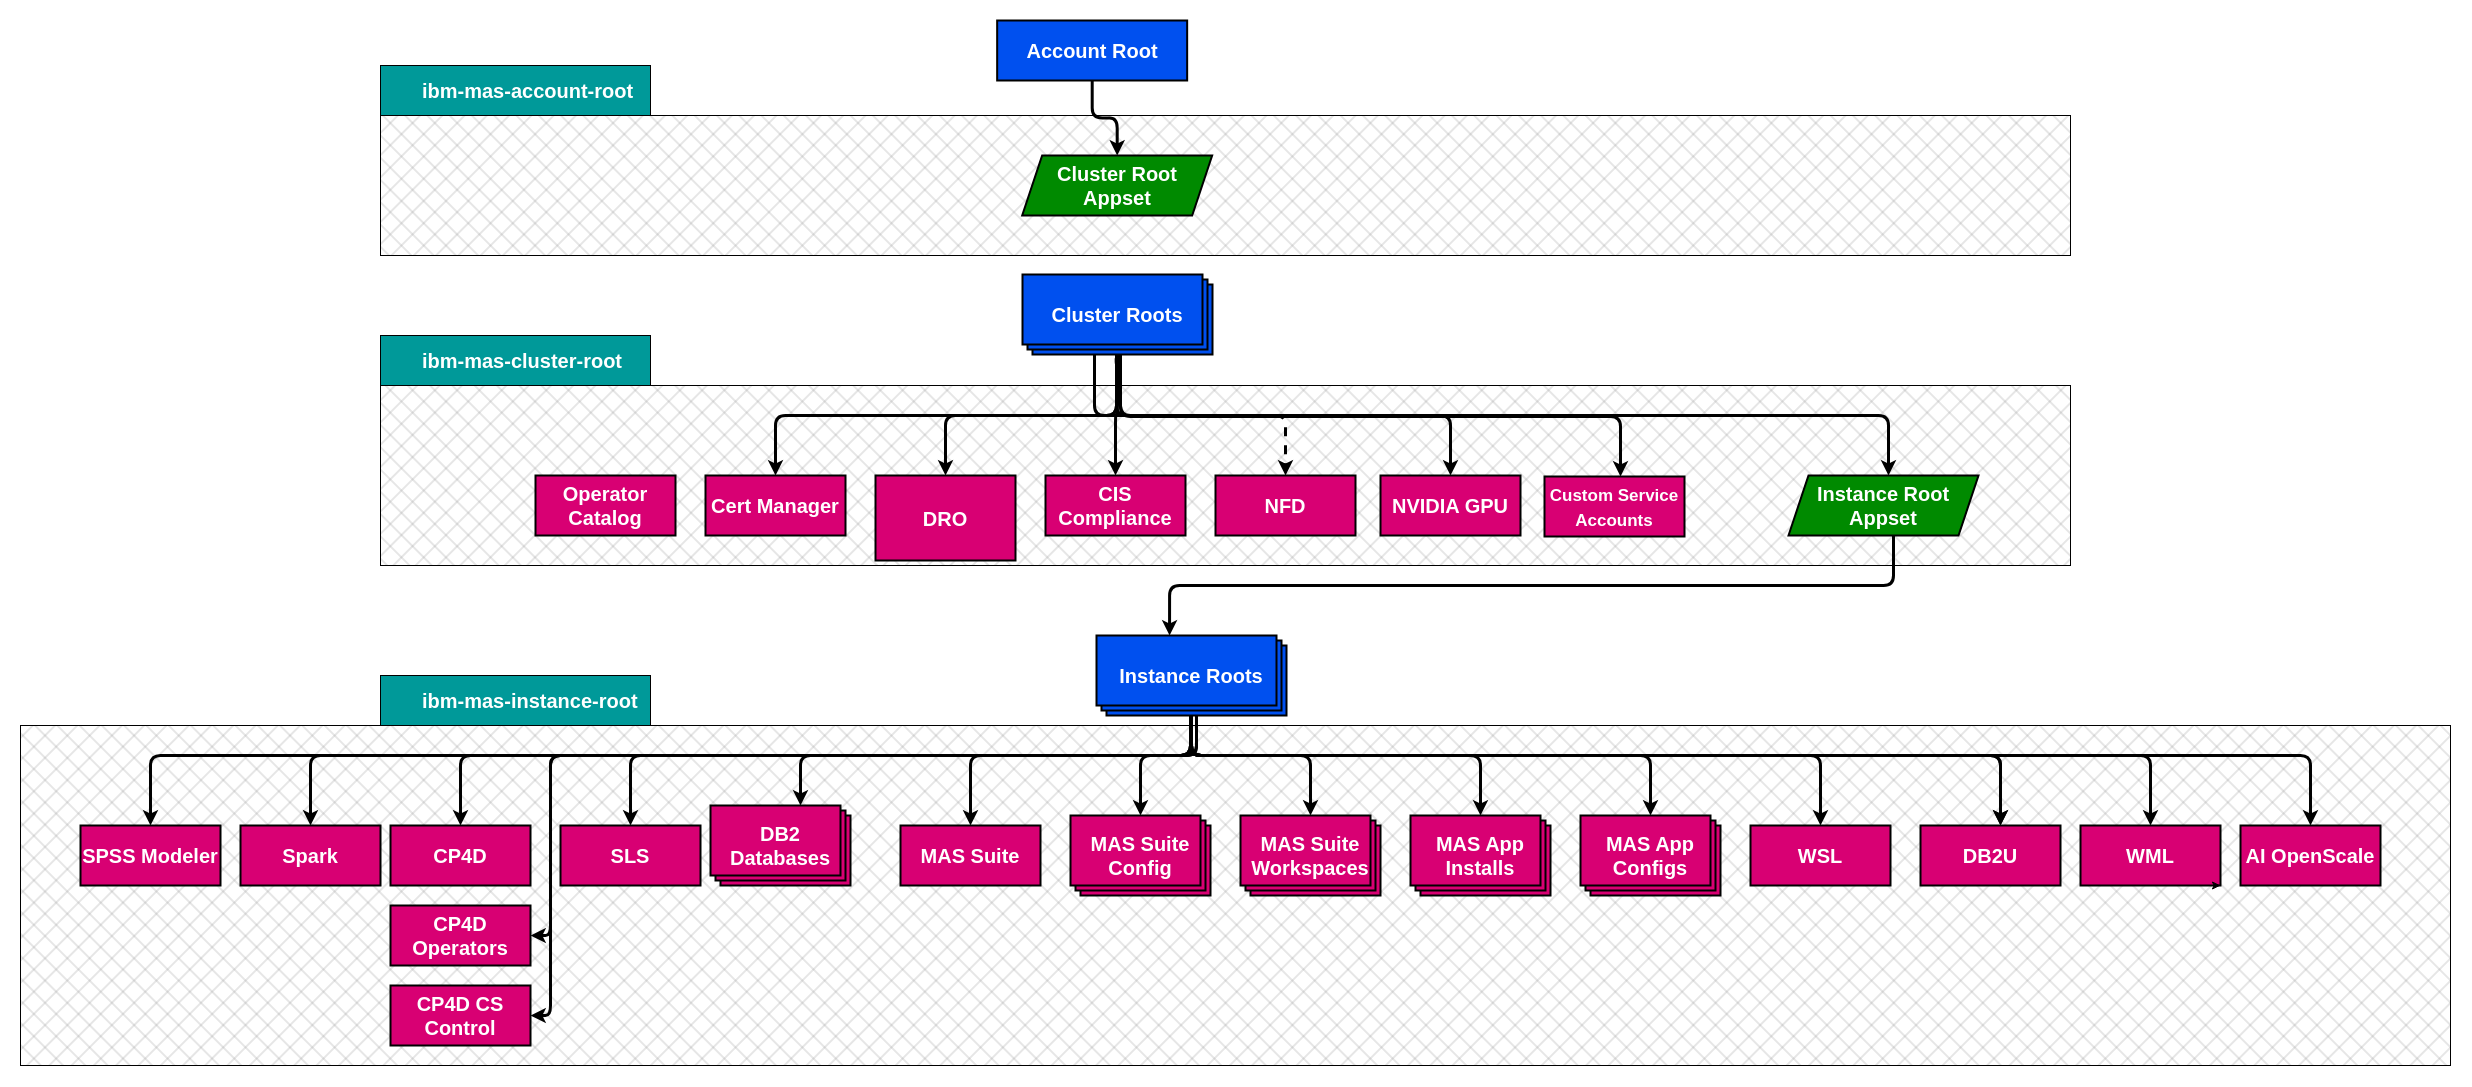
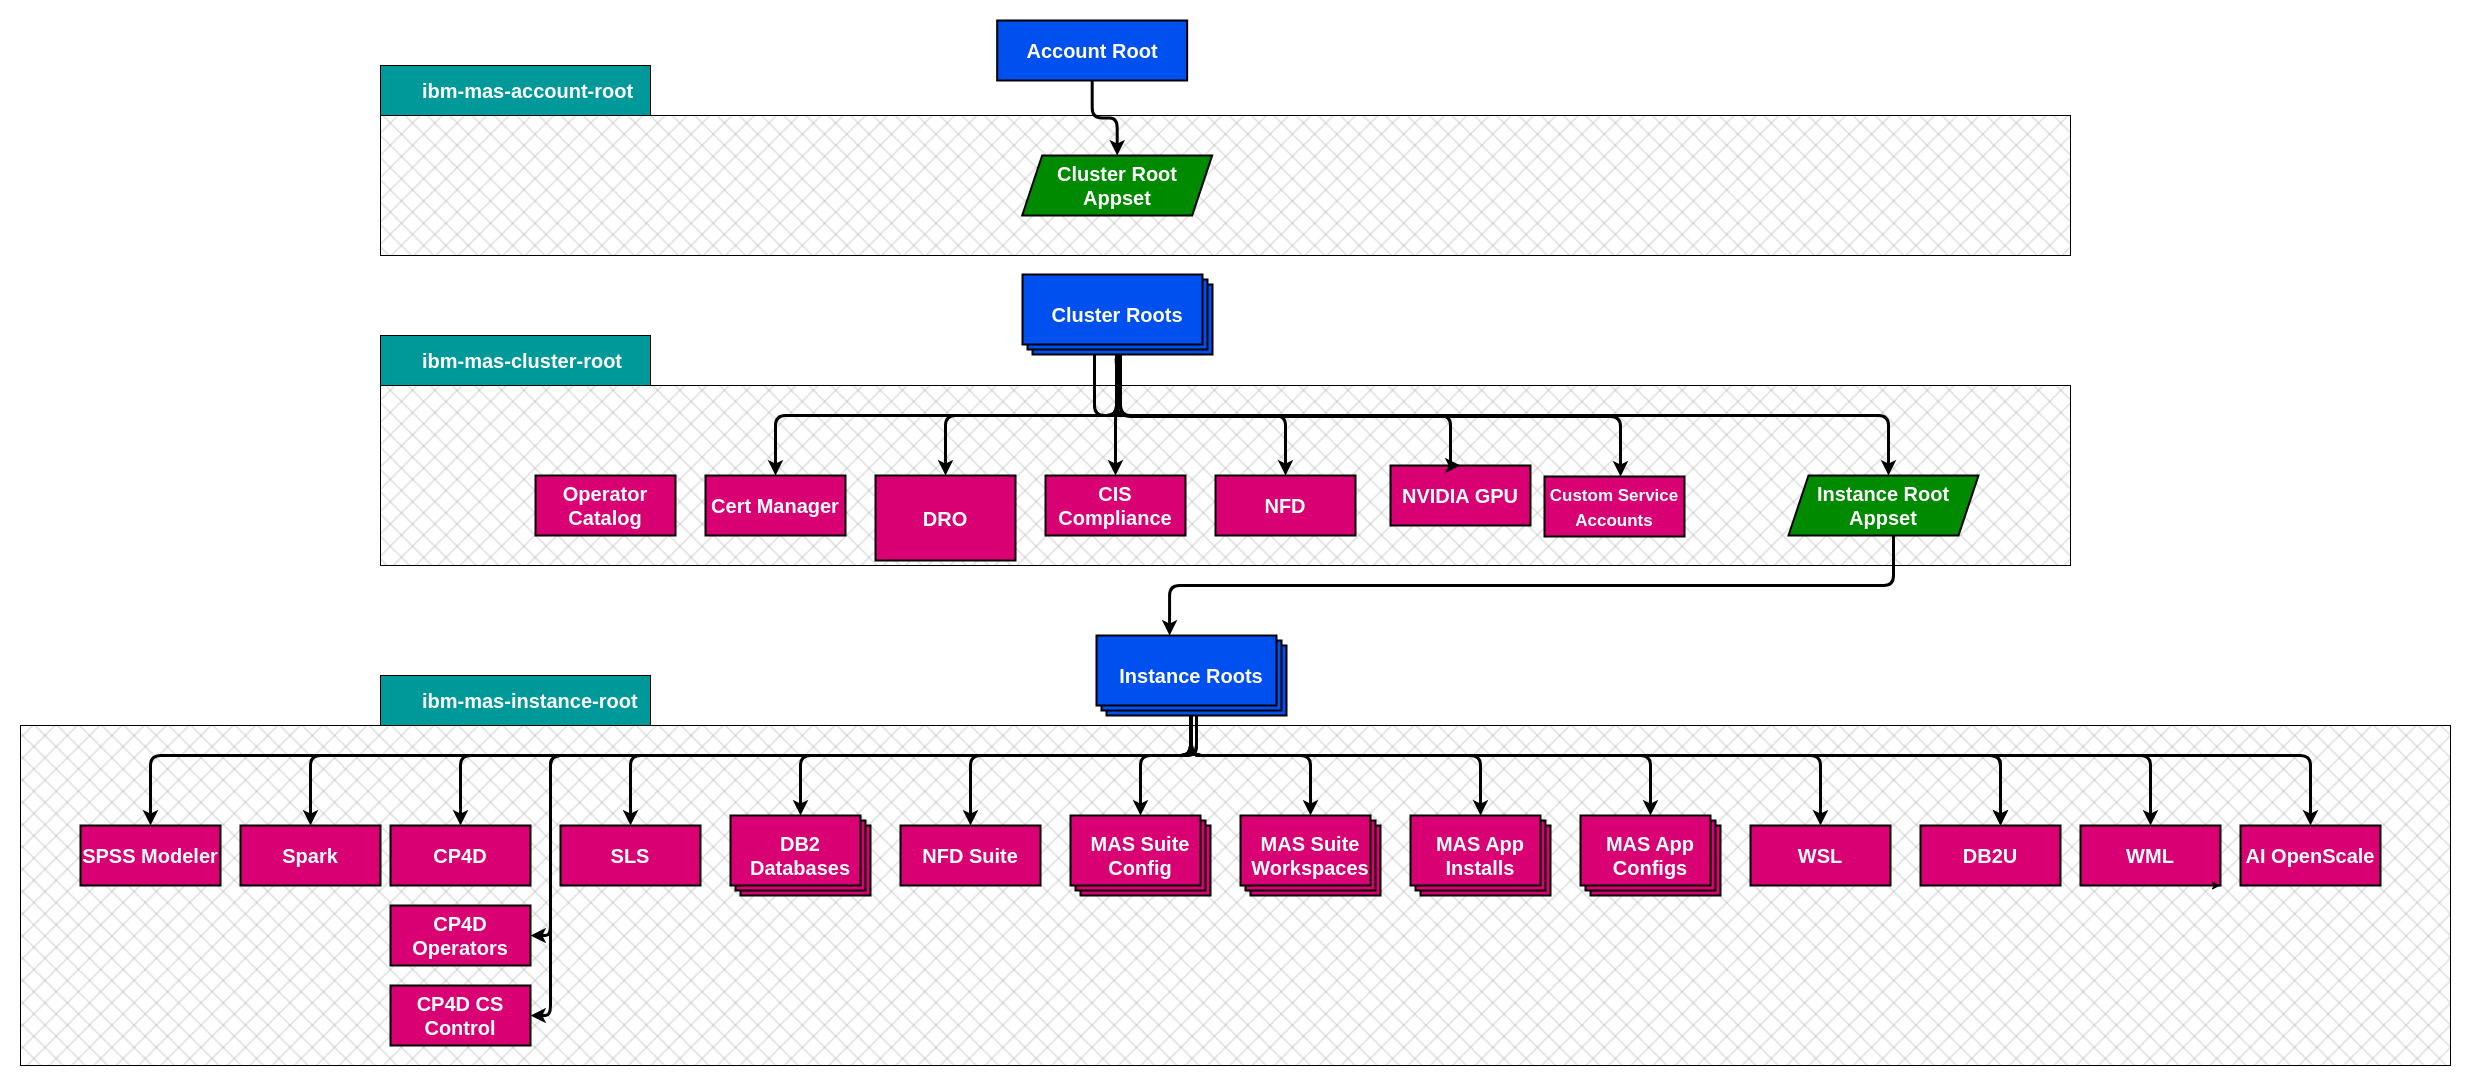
(1286, 442) -> (1286, 442)
(1451, 506) -> (1461, 496)
(781, 846) -> (801, 856)
(971, 856) -> (971, 856)
